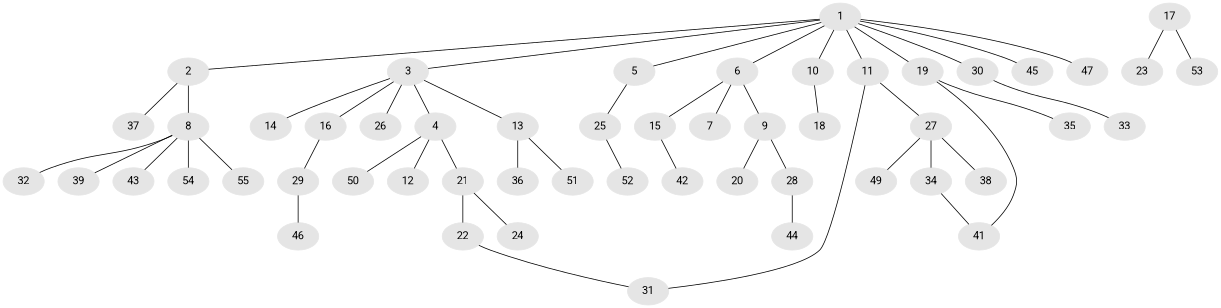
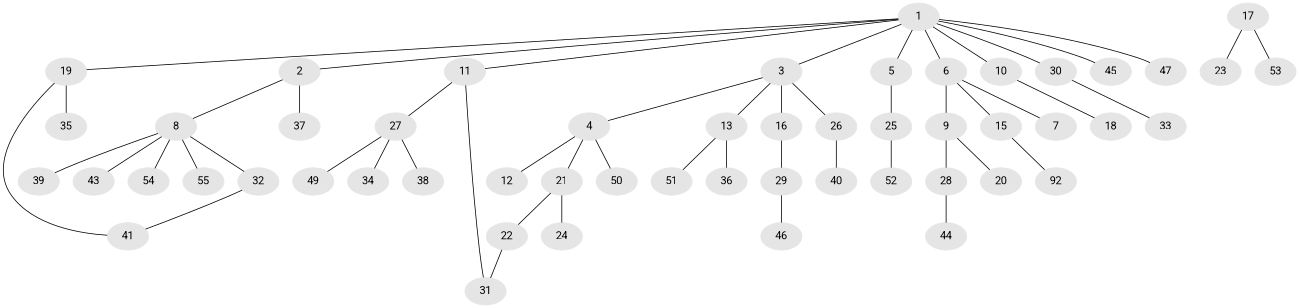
(271, 127) -> none
(682, 181) -> (1056, 181)
none -> (836, 181)
(955, 209) -> (194, 210)
